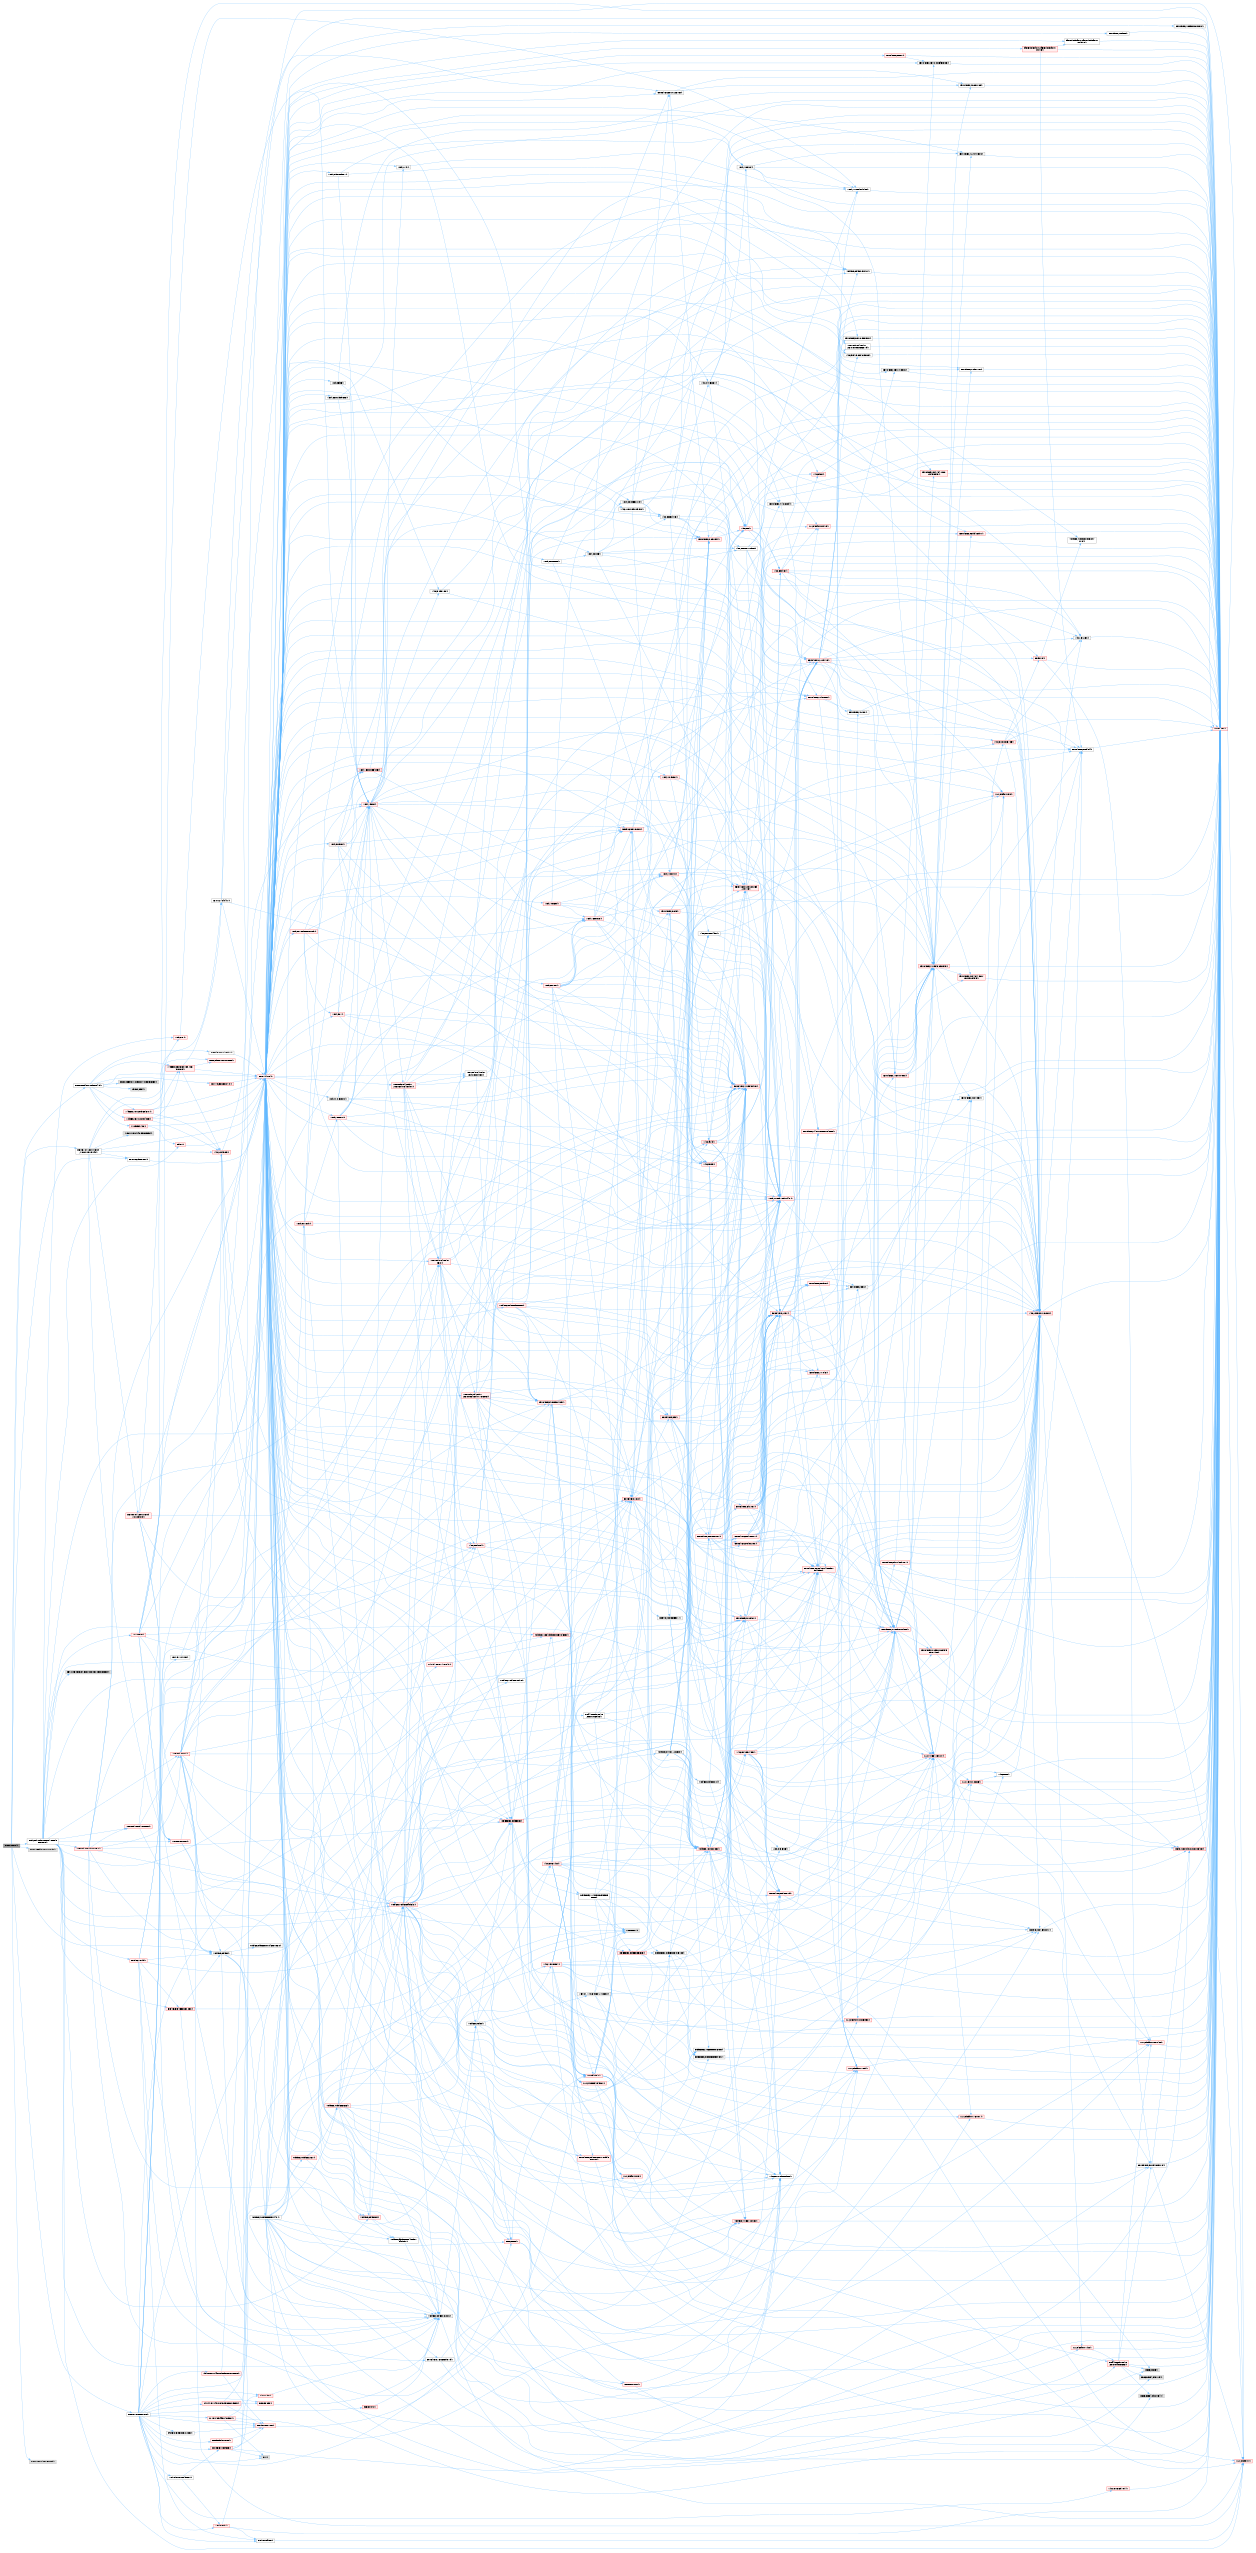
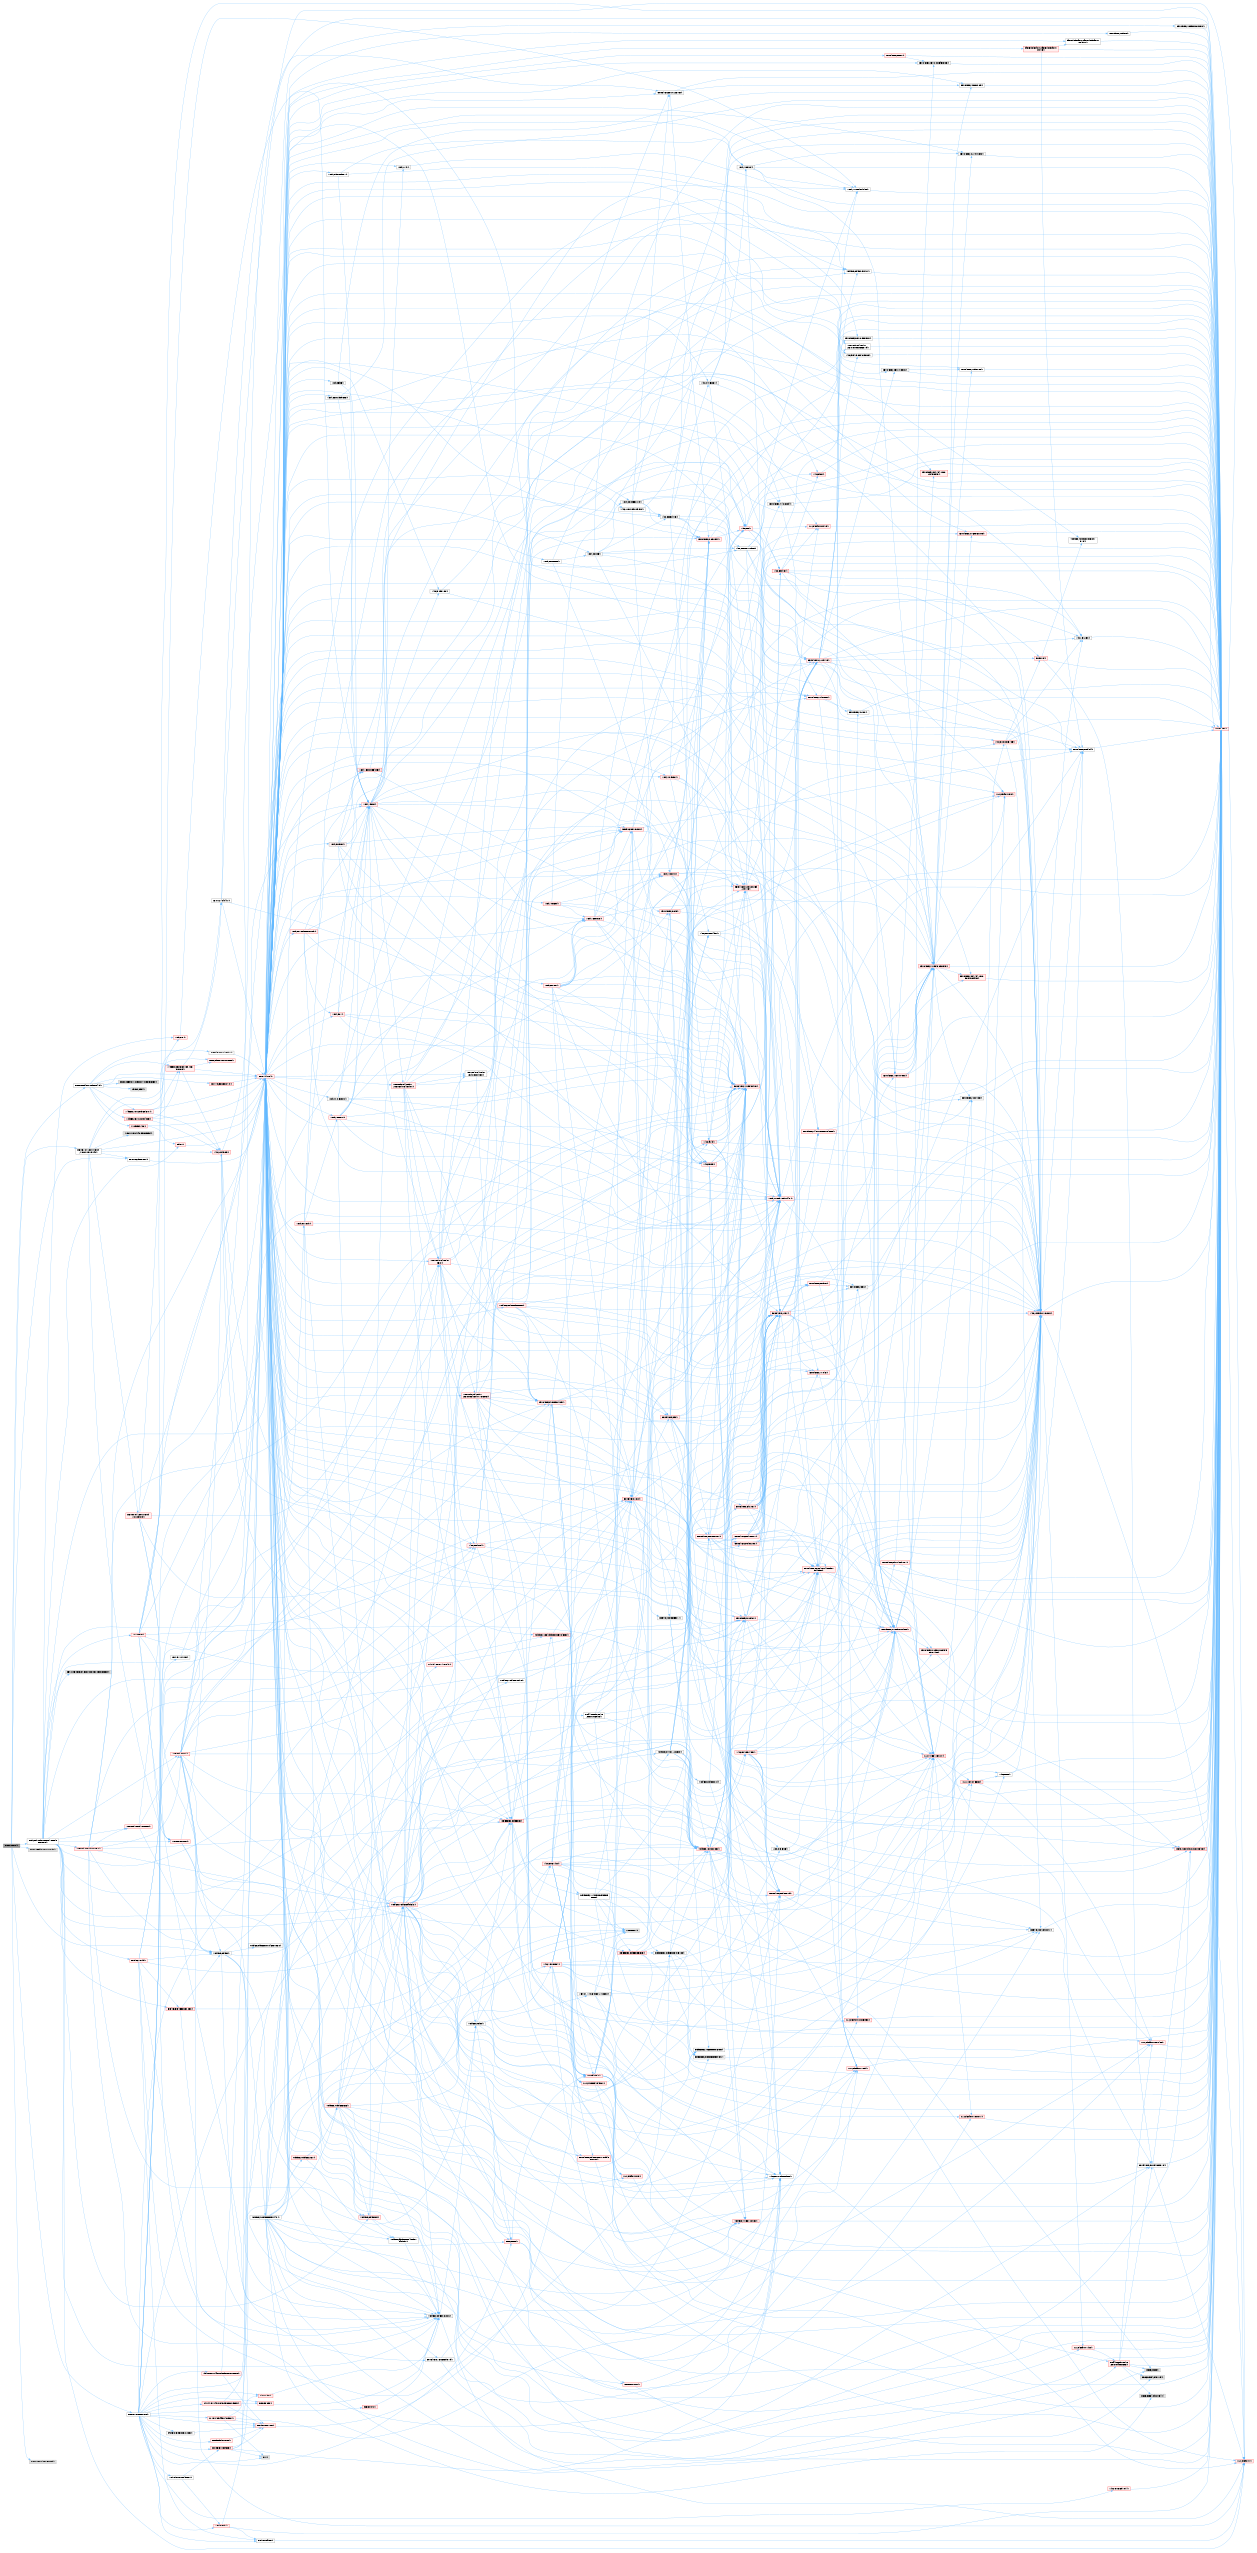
(971, 534) -> (972, 534)
